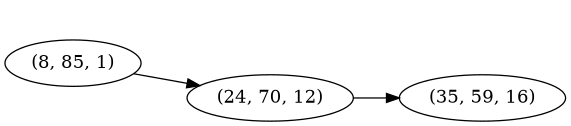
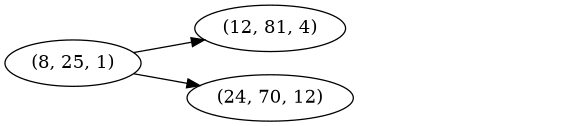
none -> (270, 28)
(73, 63) -> (73, 63)
(482, 98) -> none
